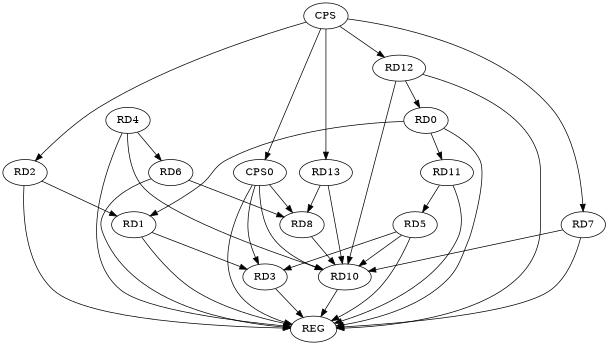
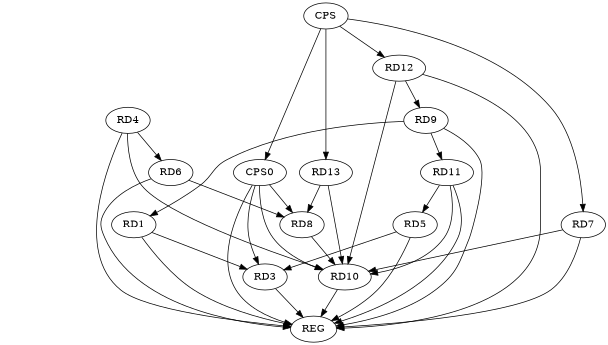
(426, 120) -> (426, 120)
(25, 173) -> none
(383, 248) -> (437, 246)
